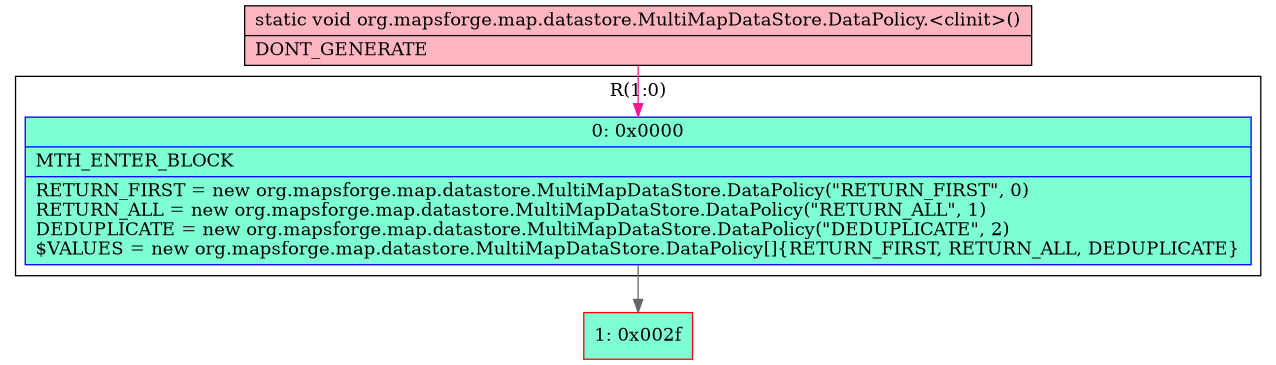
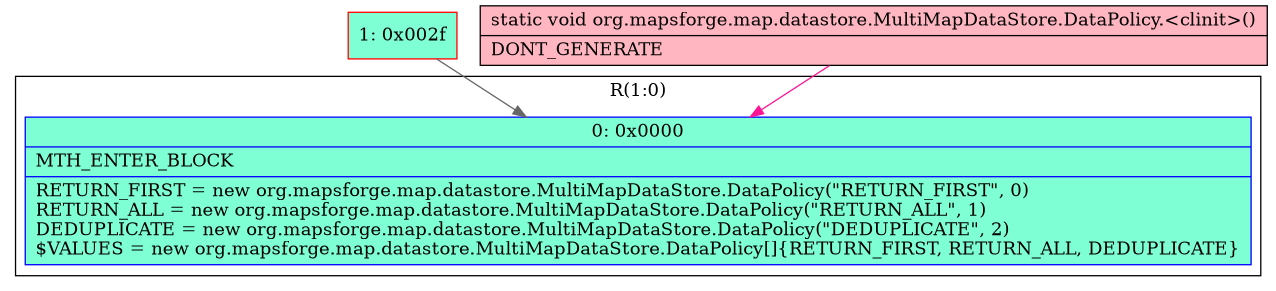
(638, 284) -> (476, 84)
